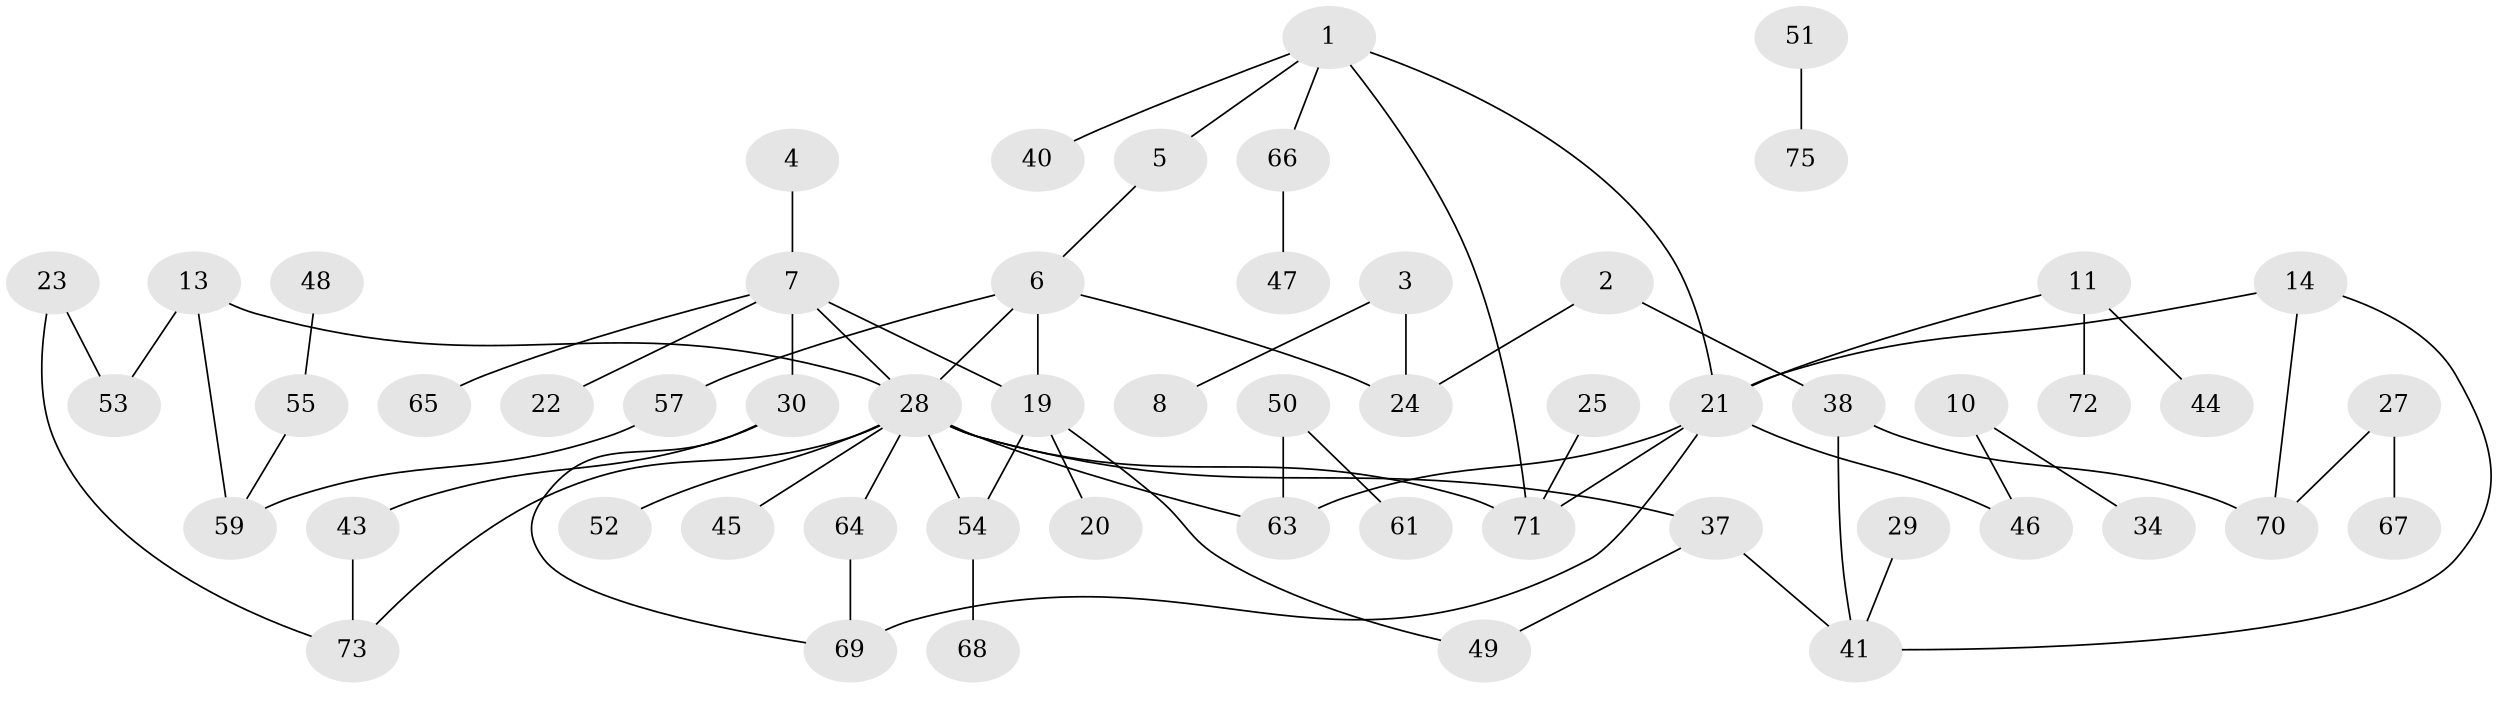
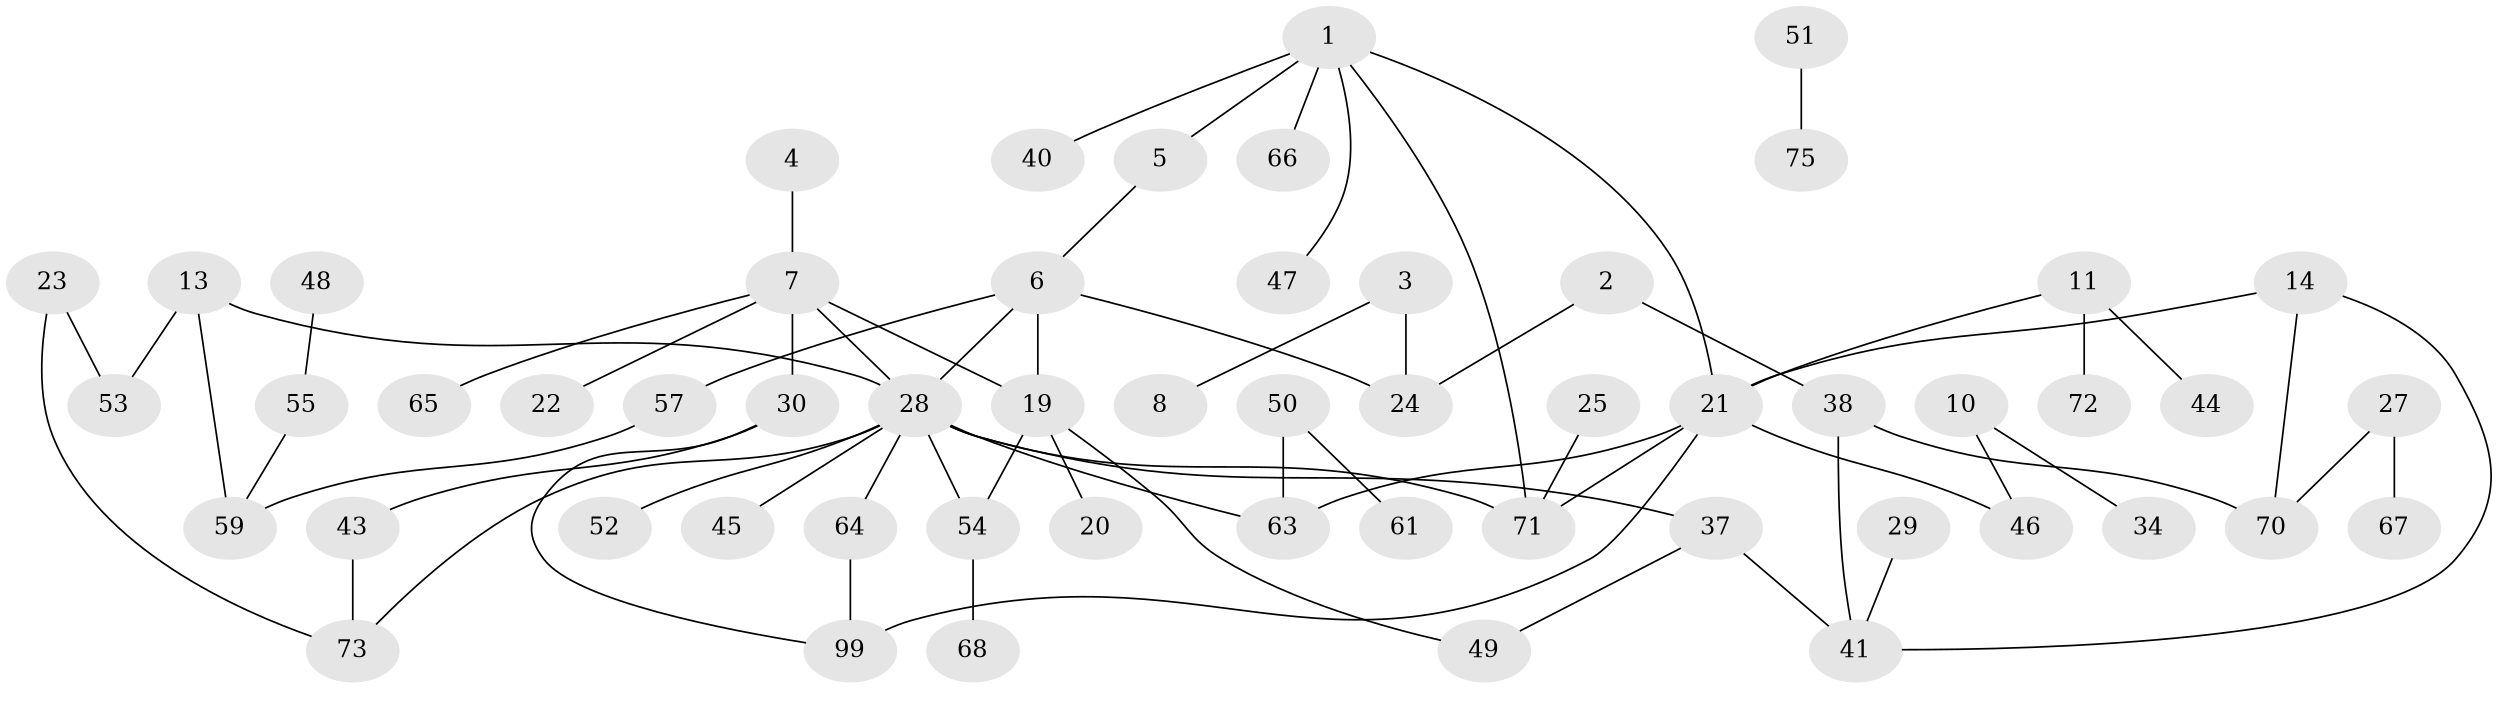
(1283, 222) -> (1349, 167)
(850, 651) -> (850, 651)
